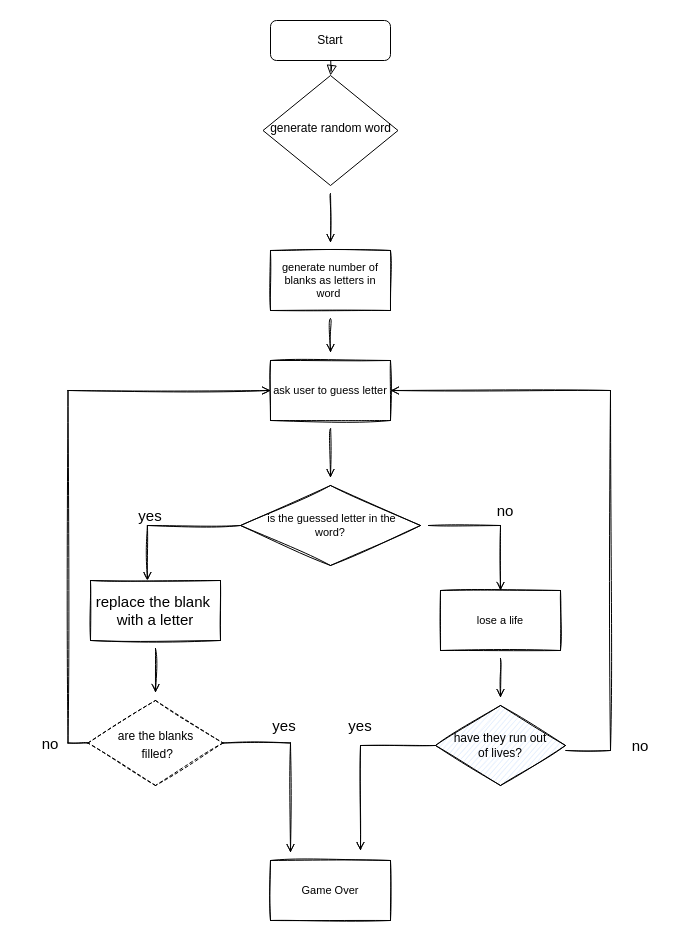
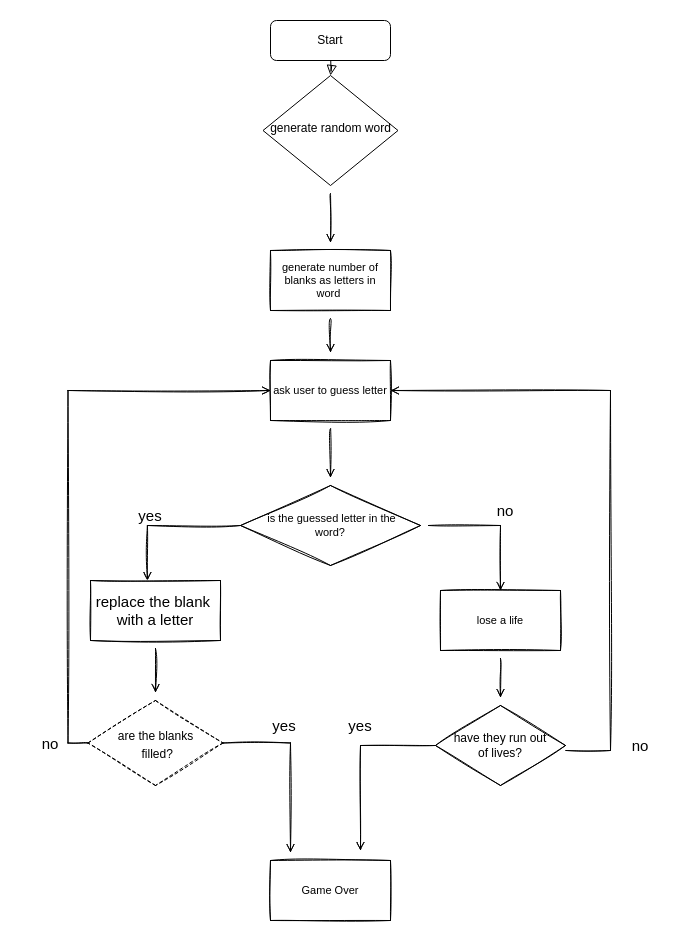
(501, 746) -> (501, 746)
